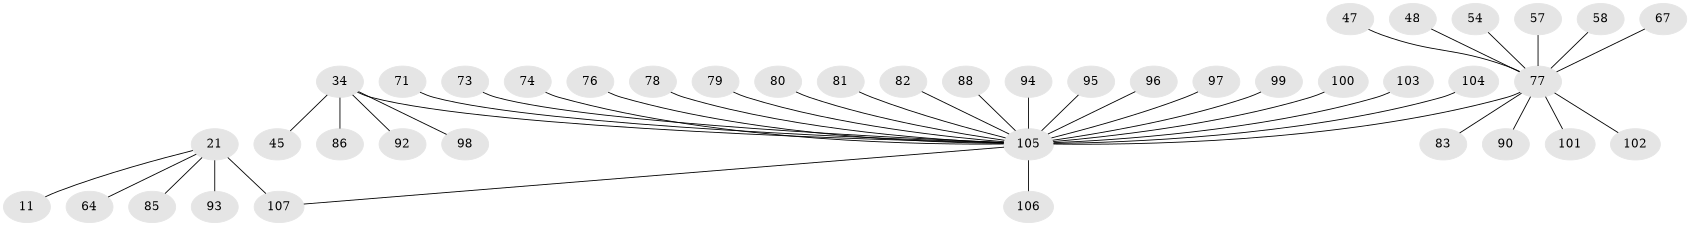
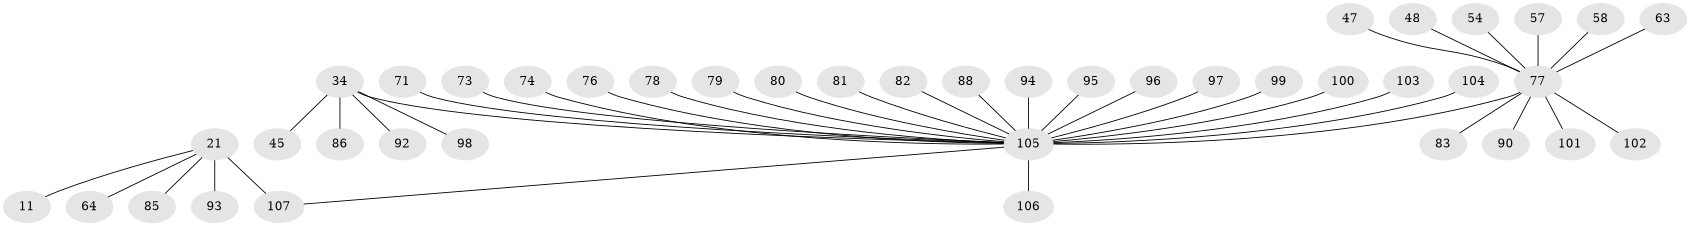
(1663, 19) -> (1663, 19)
